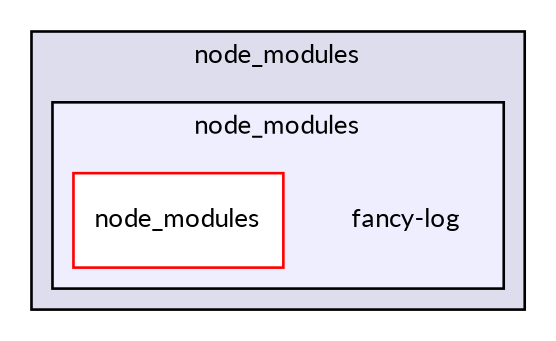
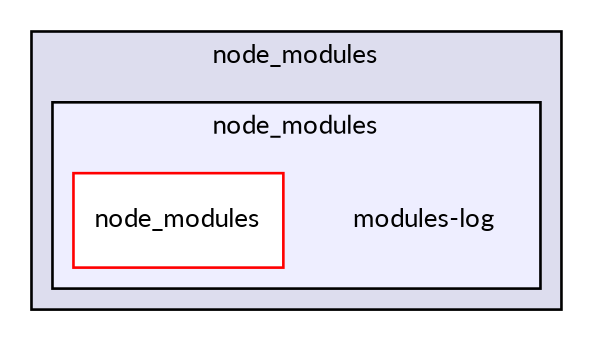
(407, 220) -> (425, 220)
